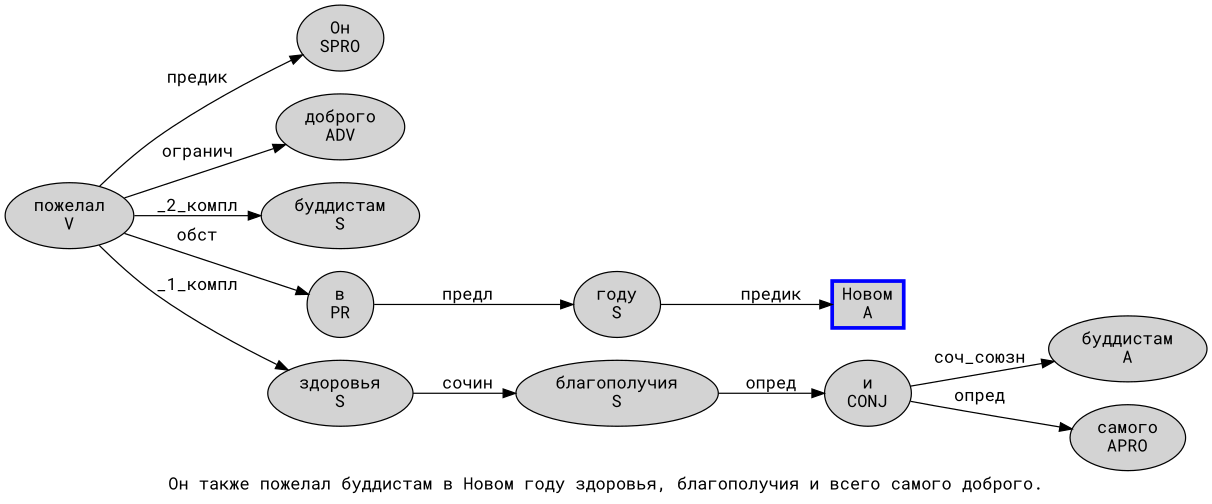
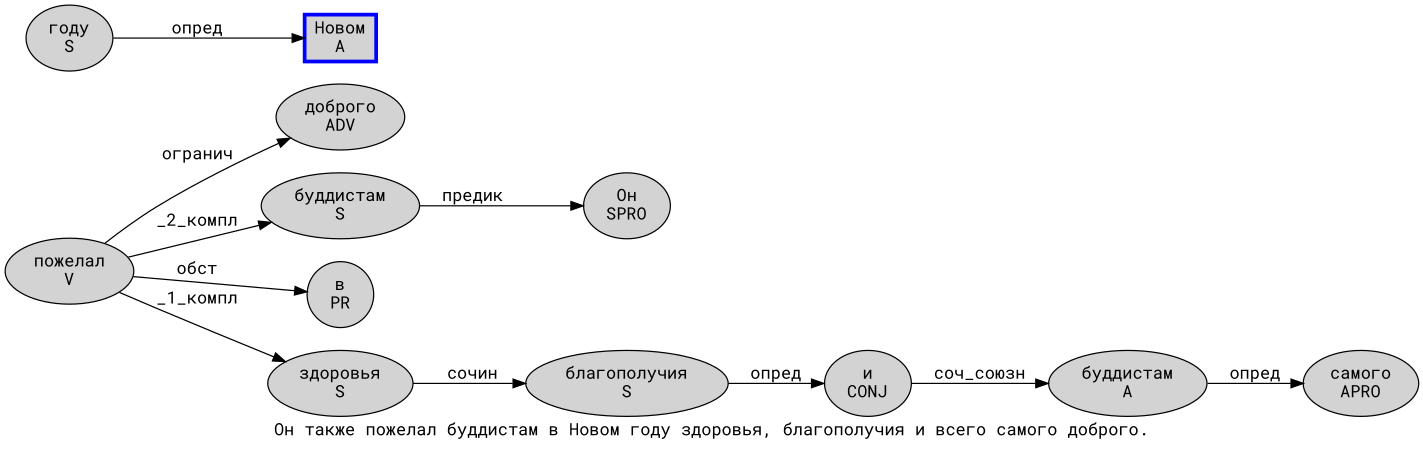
(190, 115) -> (495, 206)
(771, 295) -> (198, 29)
(467, 304) -> none
(985, 415) -> (1249, 383)
